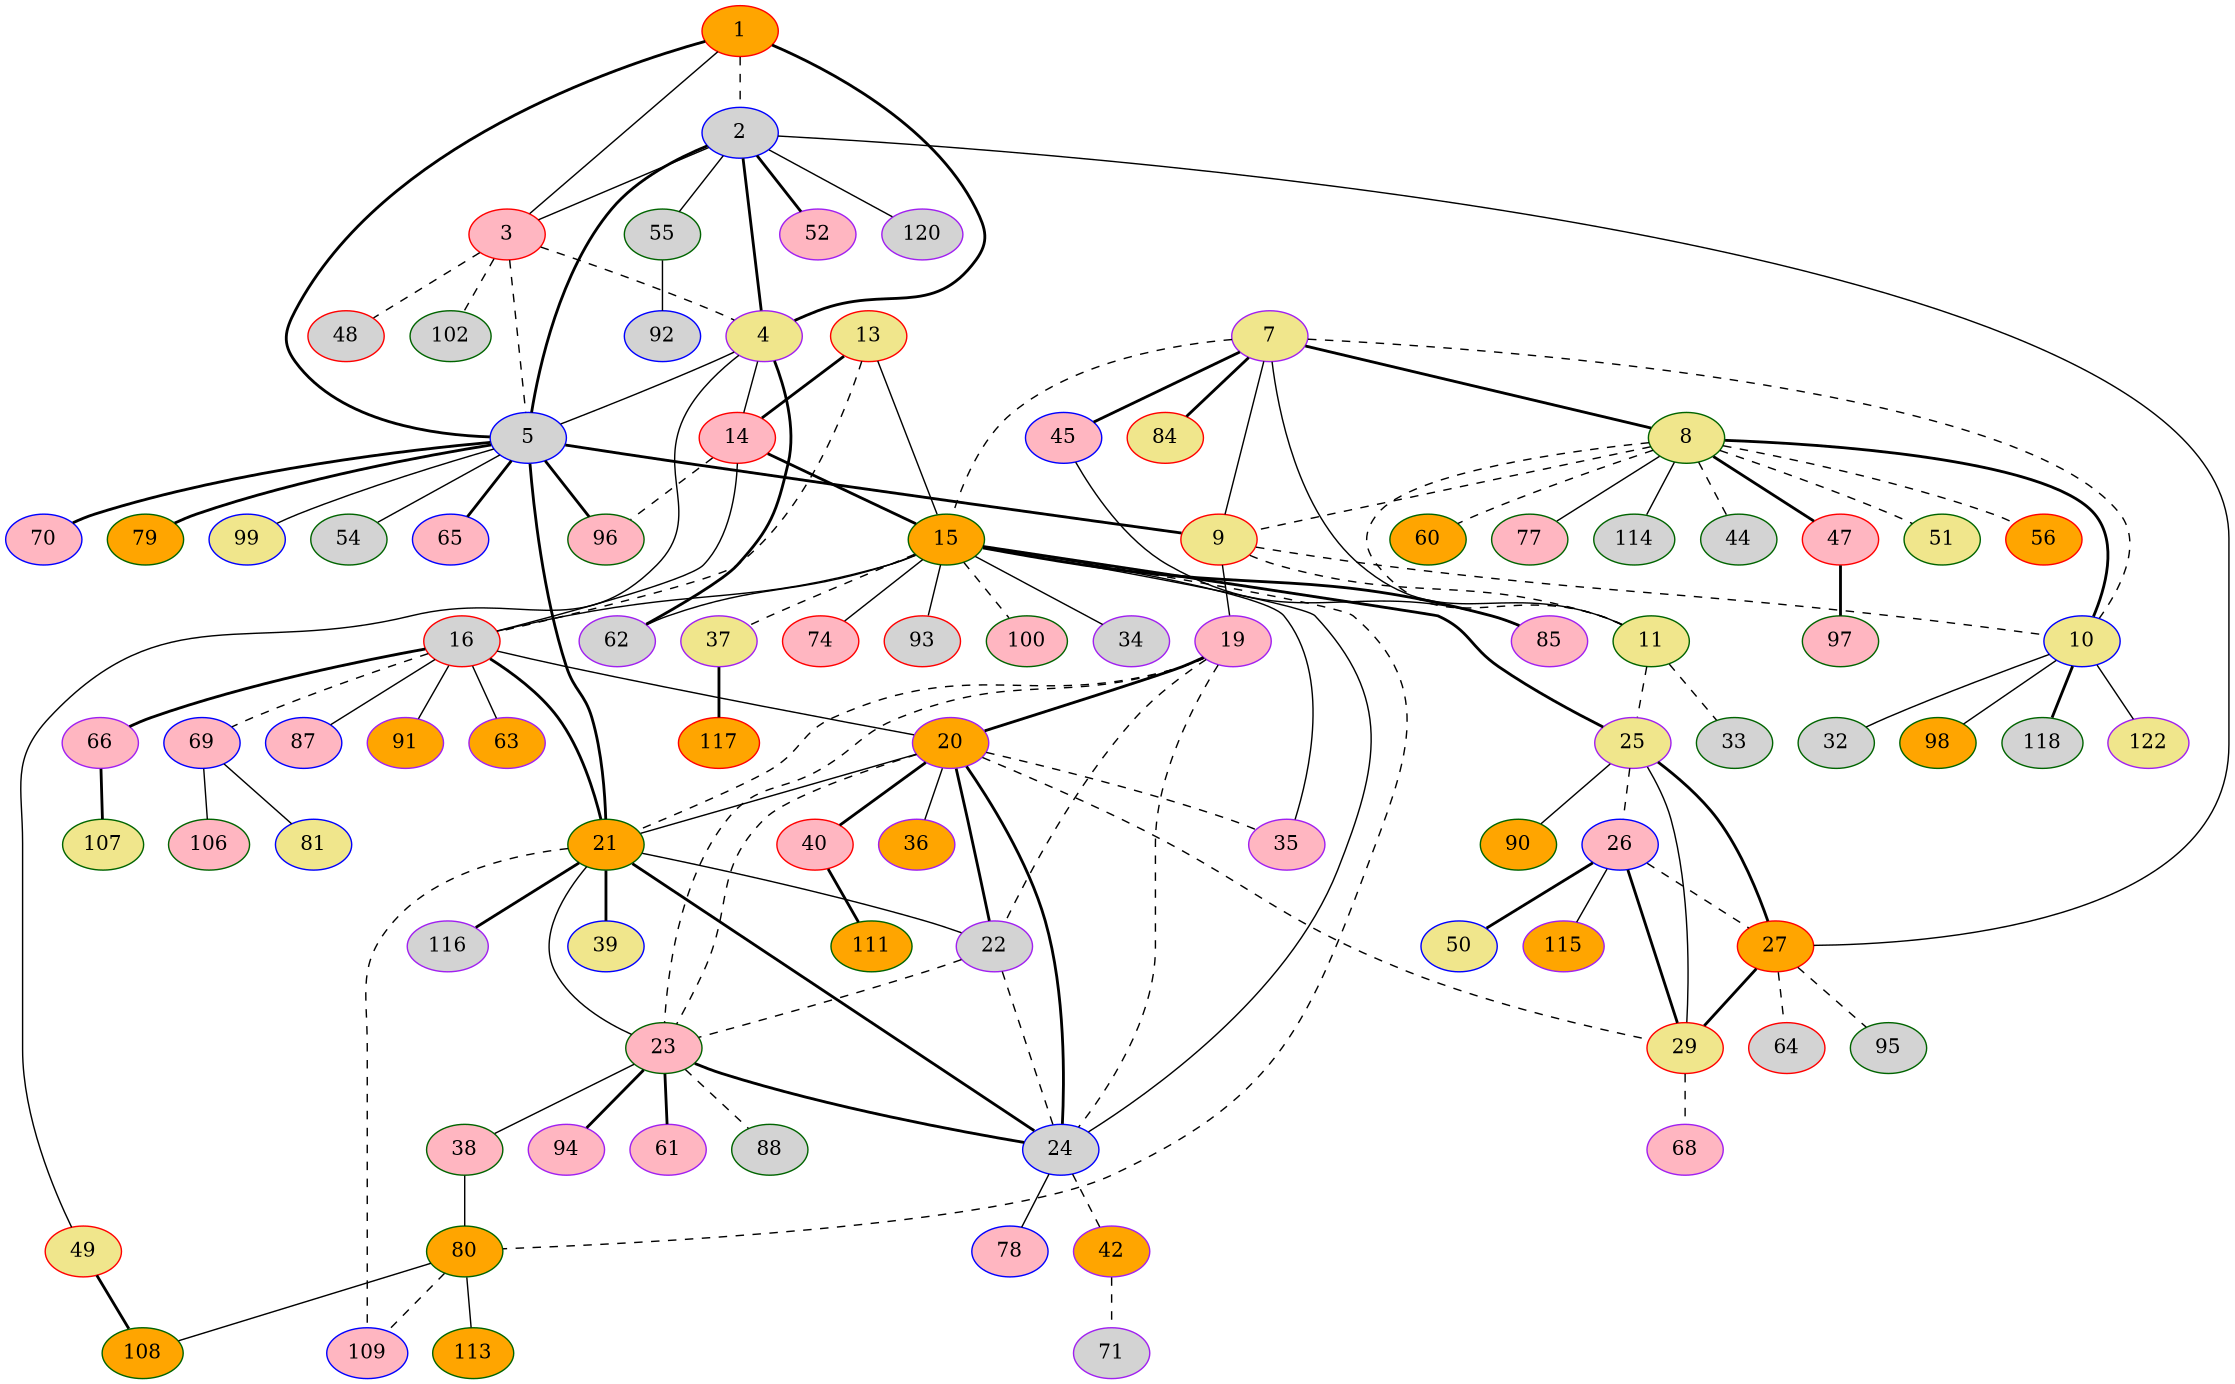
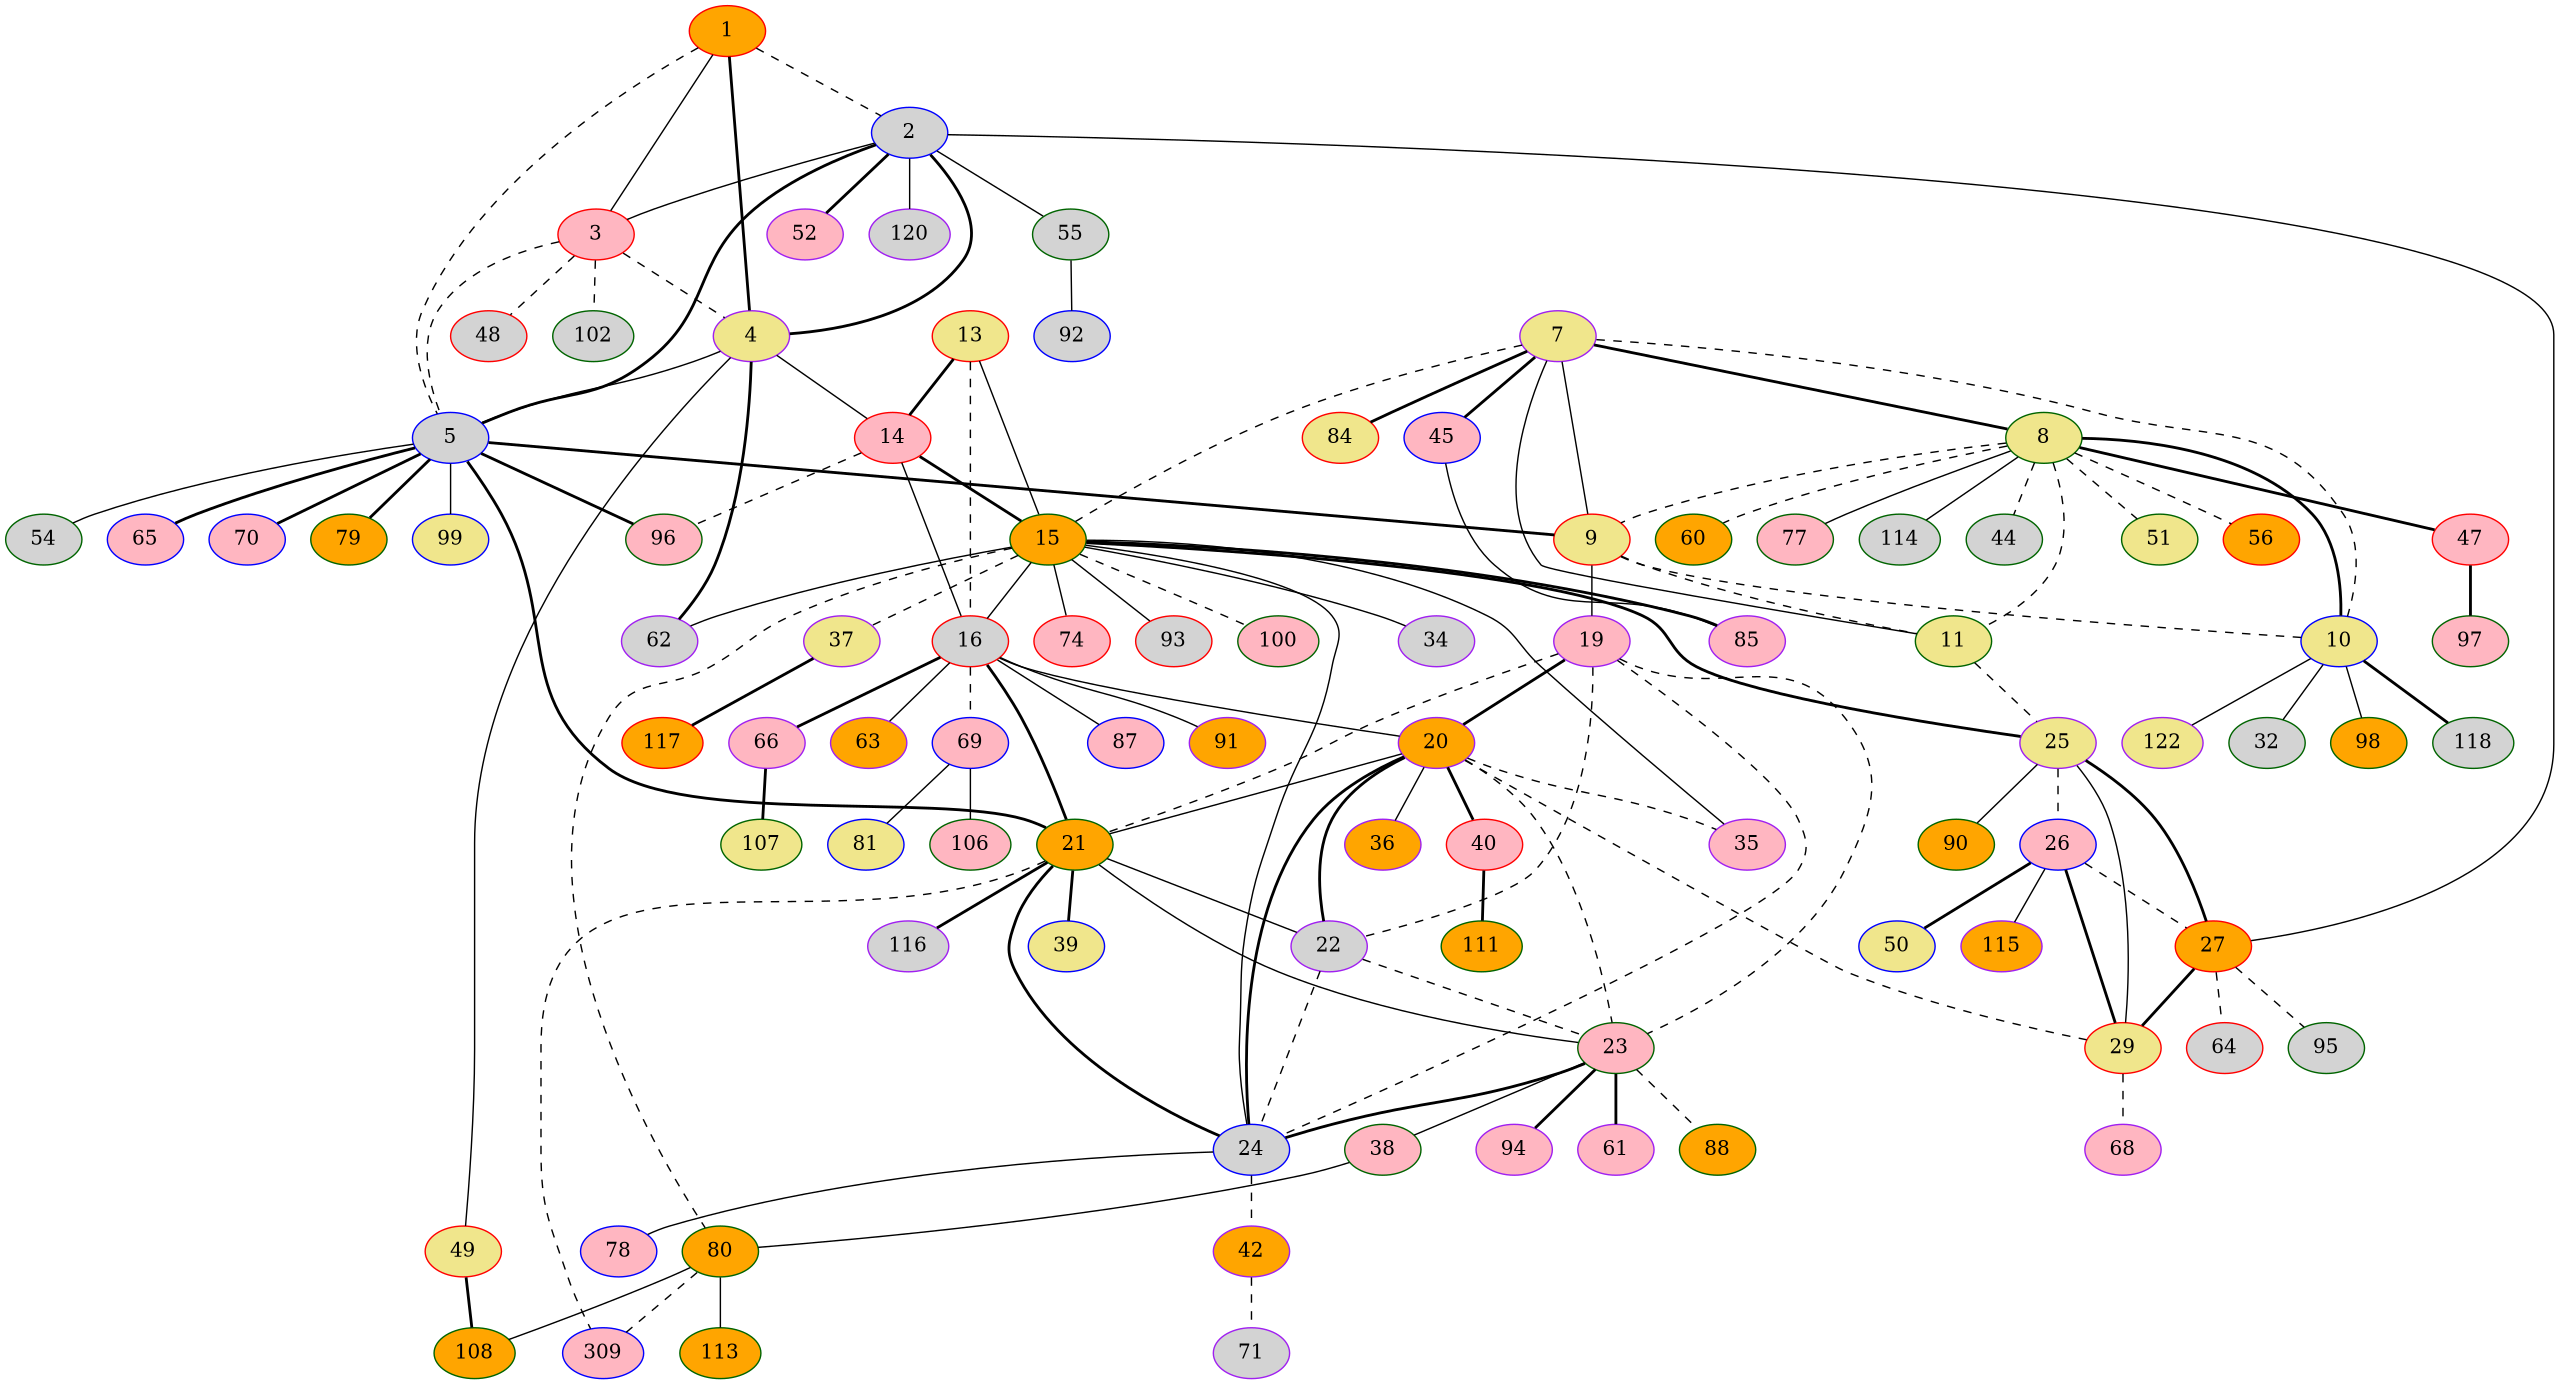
(367, 219) -> (502, 196)
(1735, 743) -> none
(770, 1150) -> (1718, 1150)
(367, 1353) -> (603, 1353)
